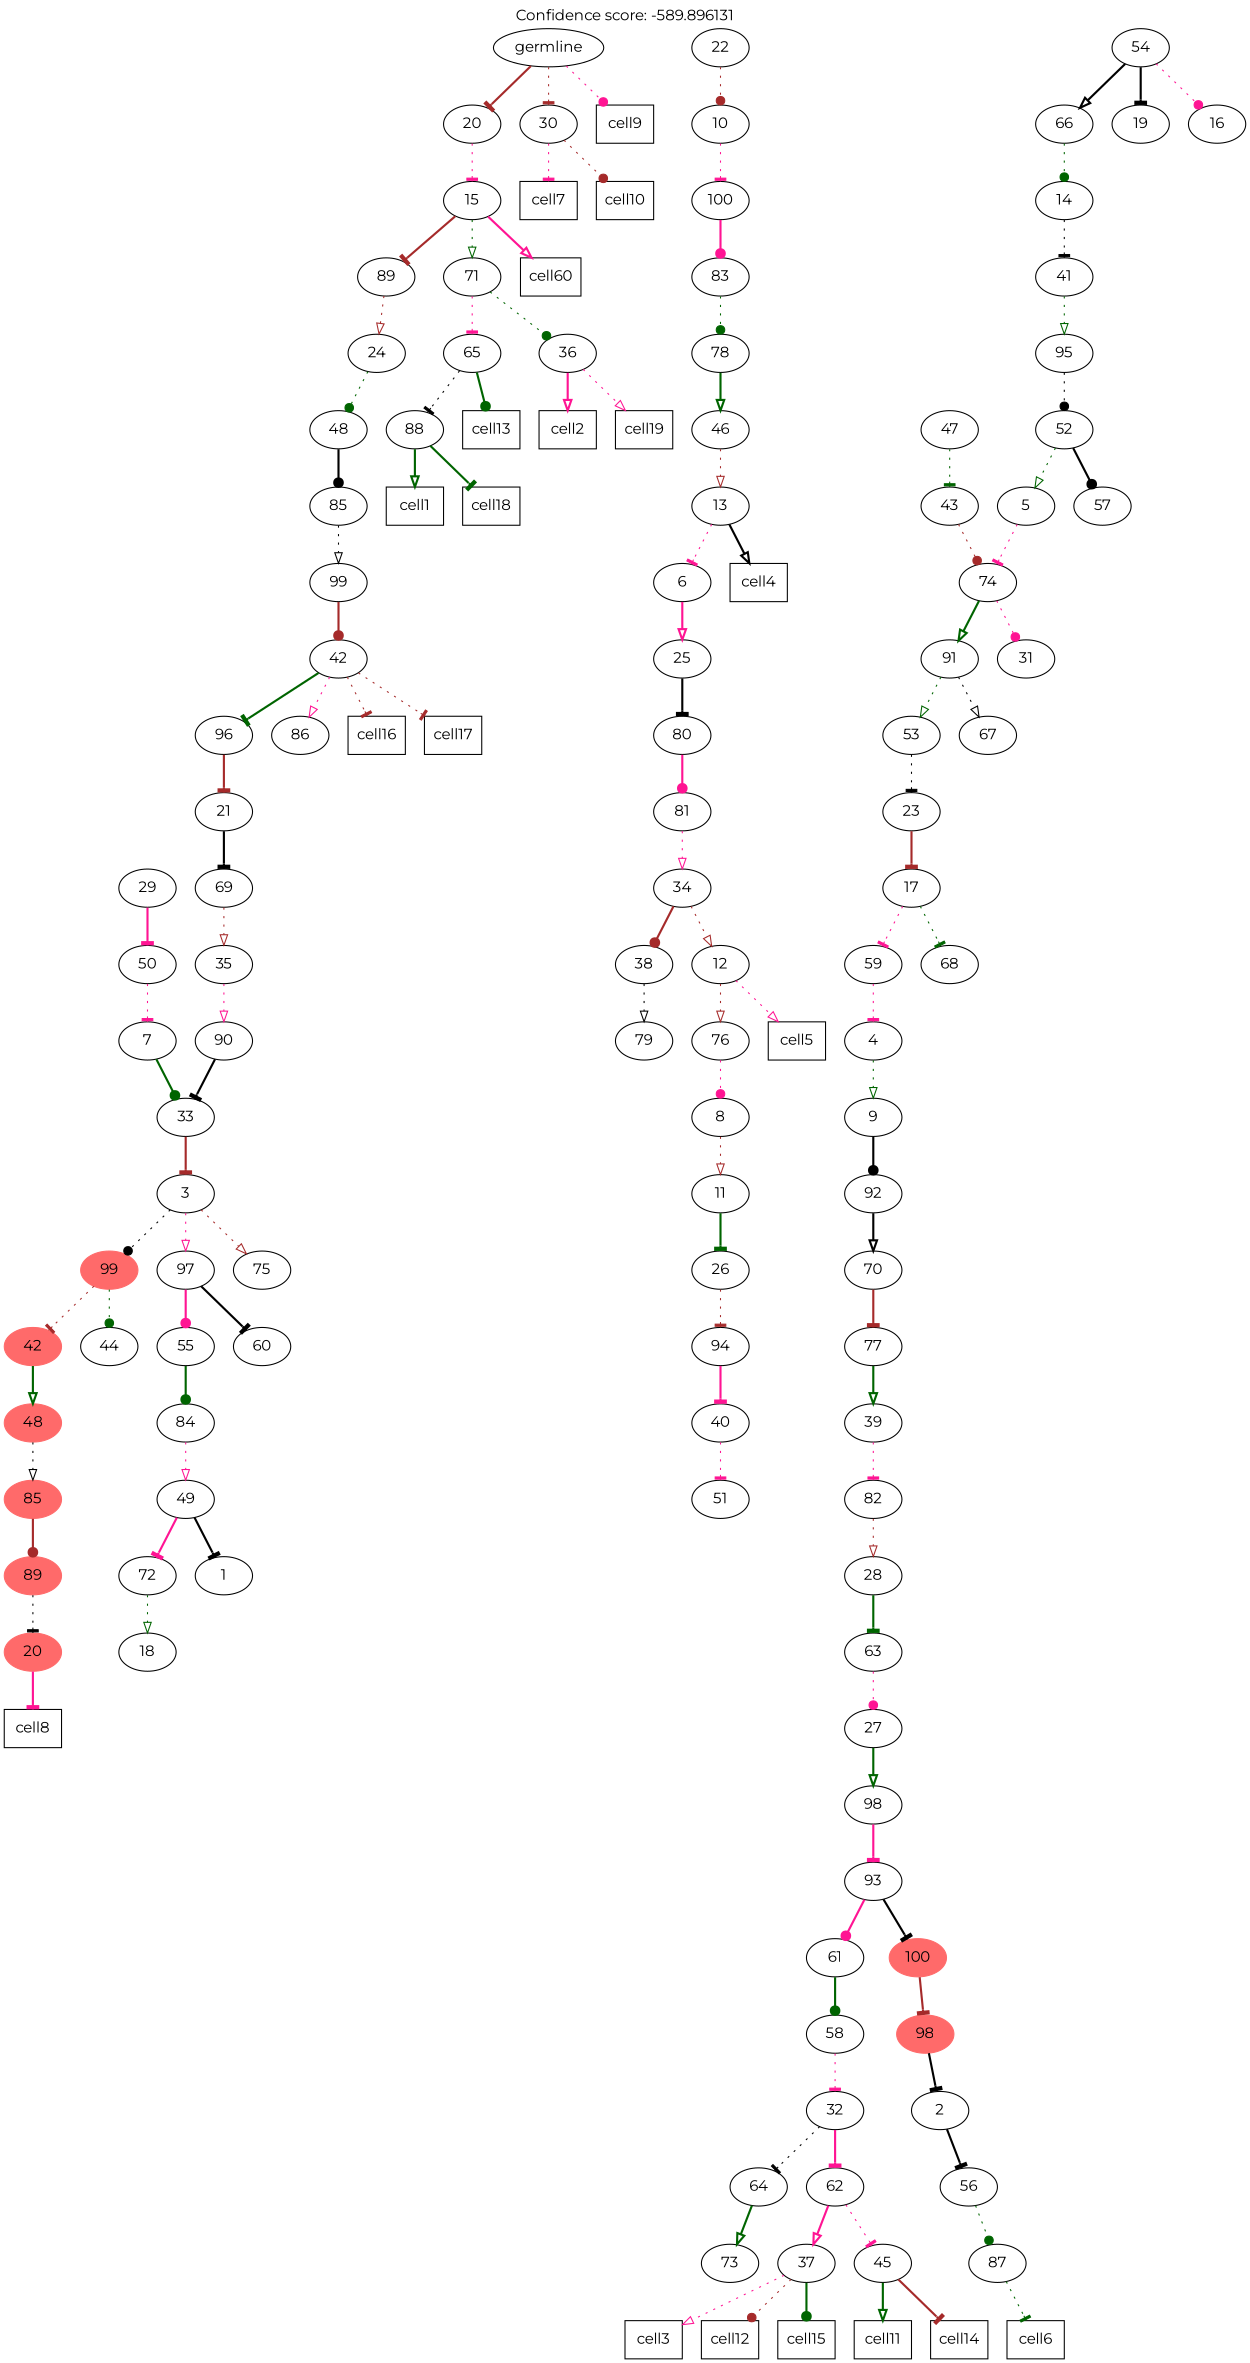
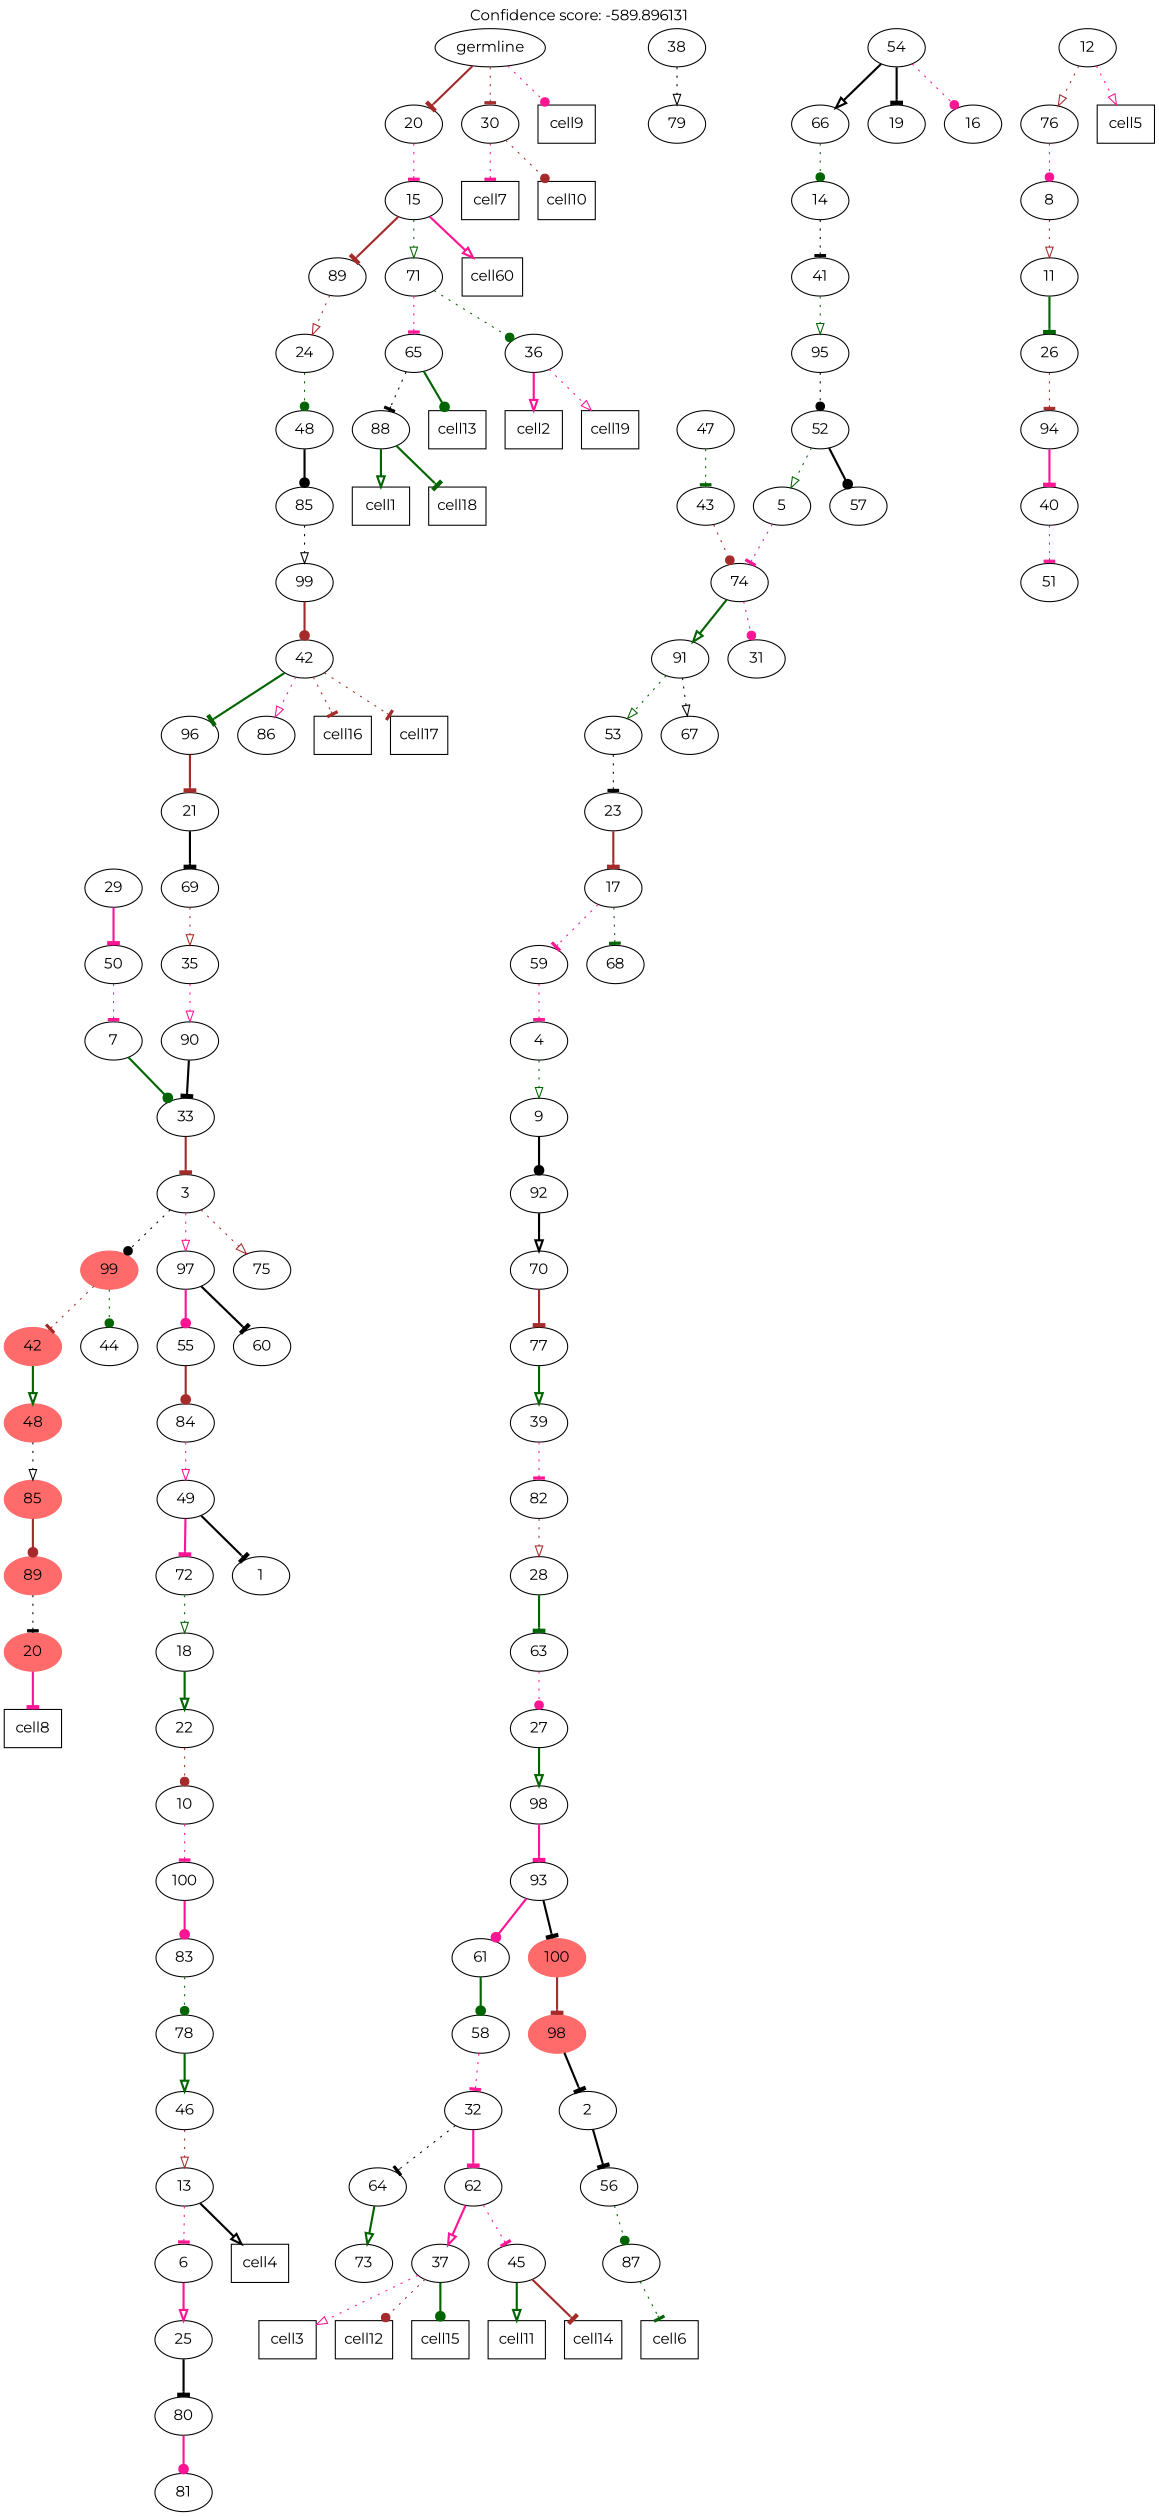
(682, 888) -> none
(186, 1381) -> (186, 1381)
none -> (185, 1685)
